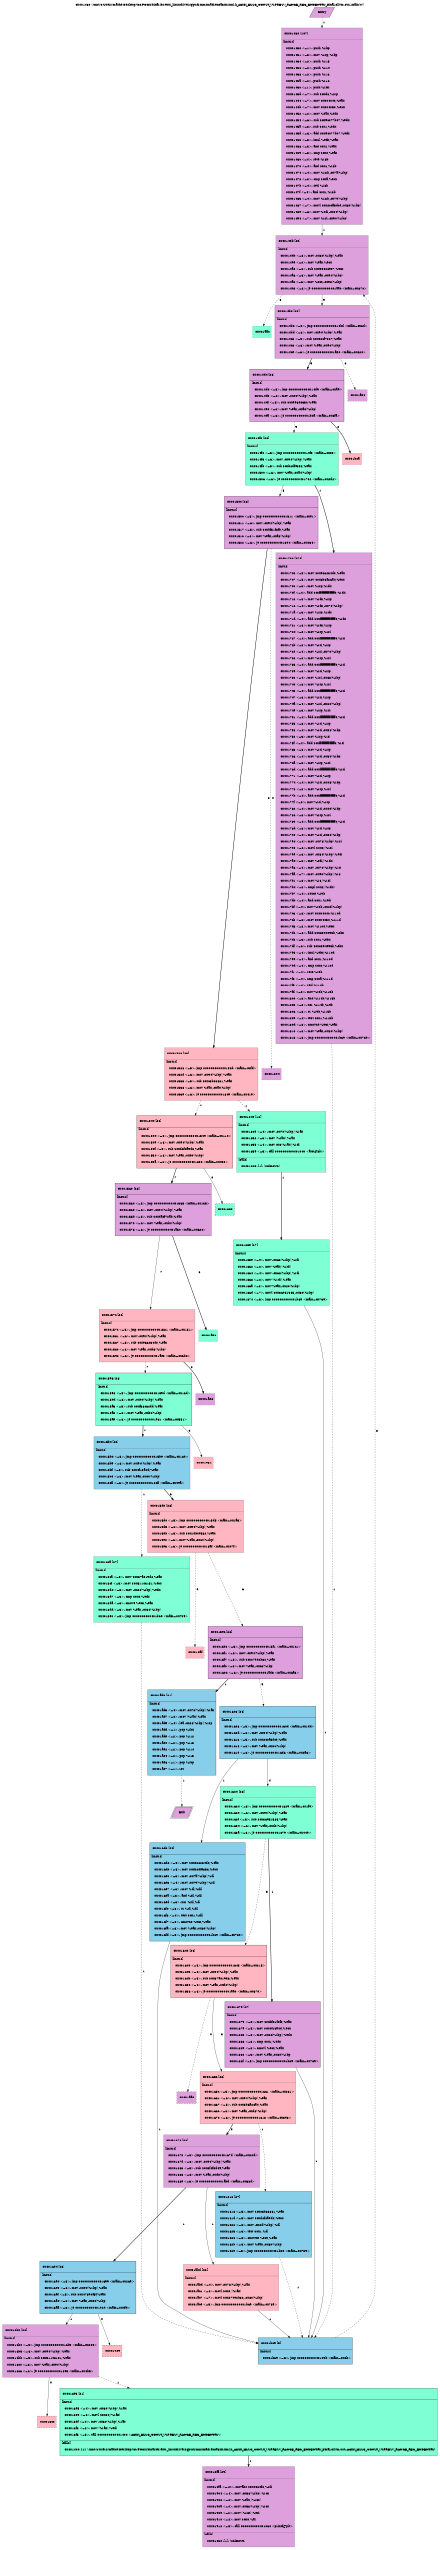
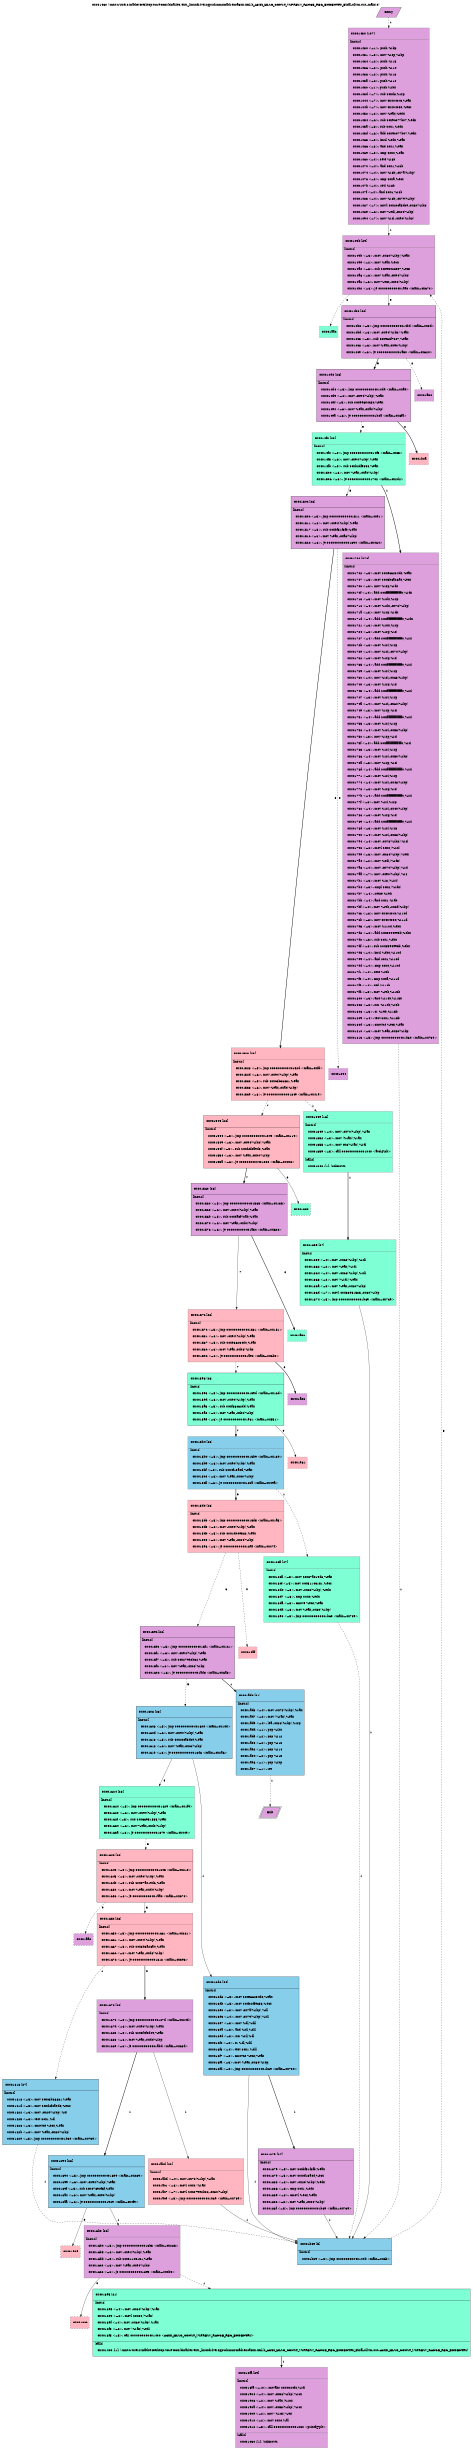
(270, 1919) -> (281, 2111)
